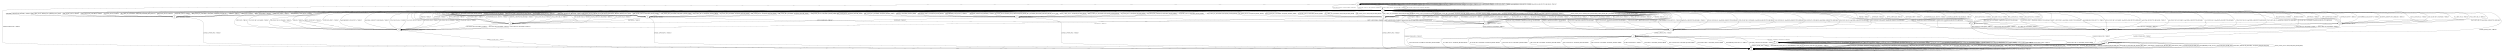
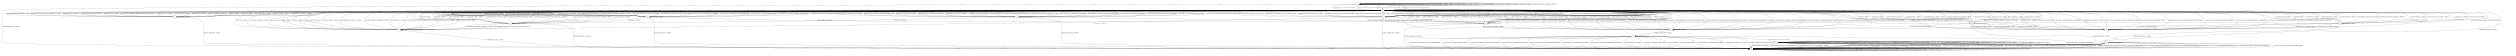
none -> (1822, 28)
none -> (1123, 49)
